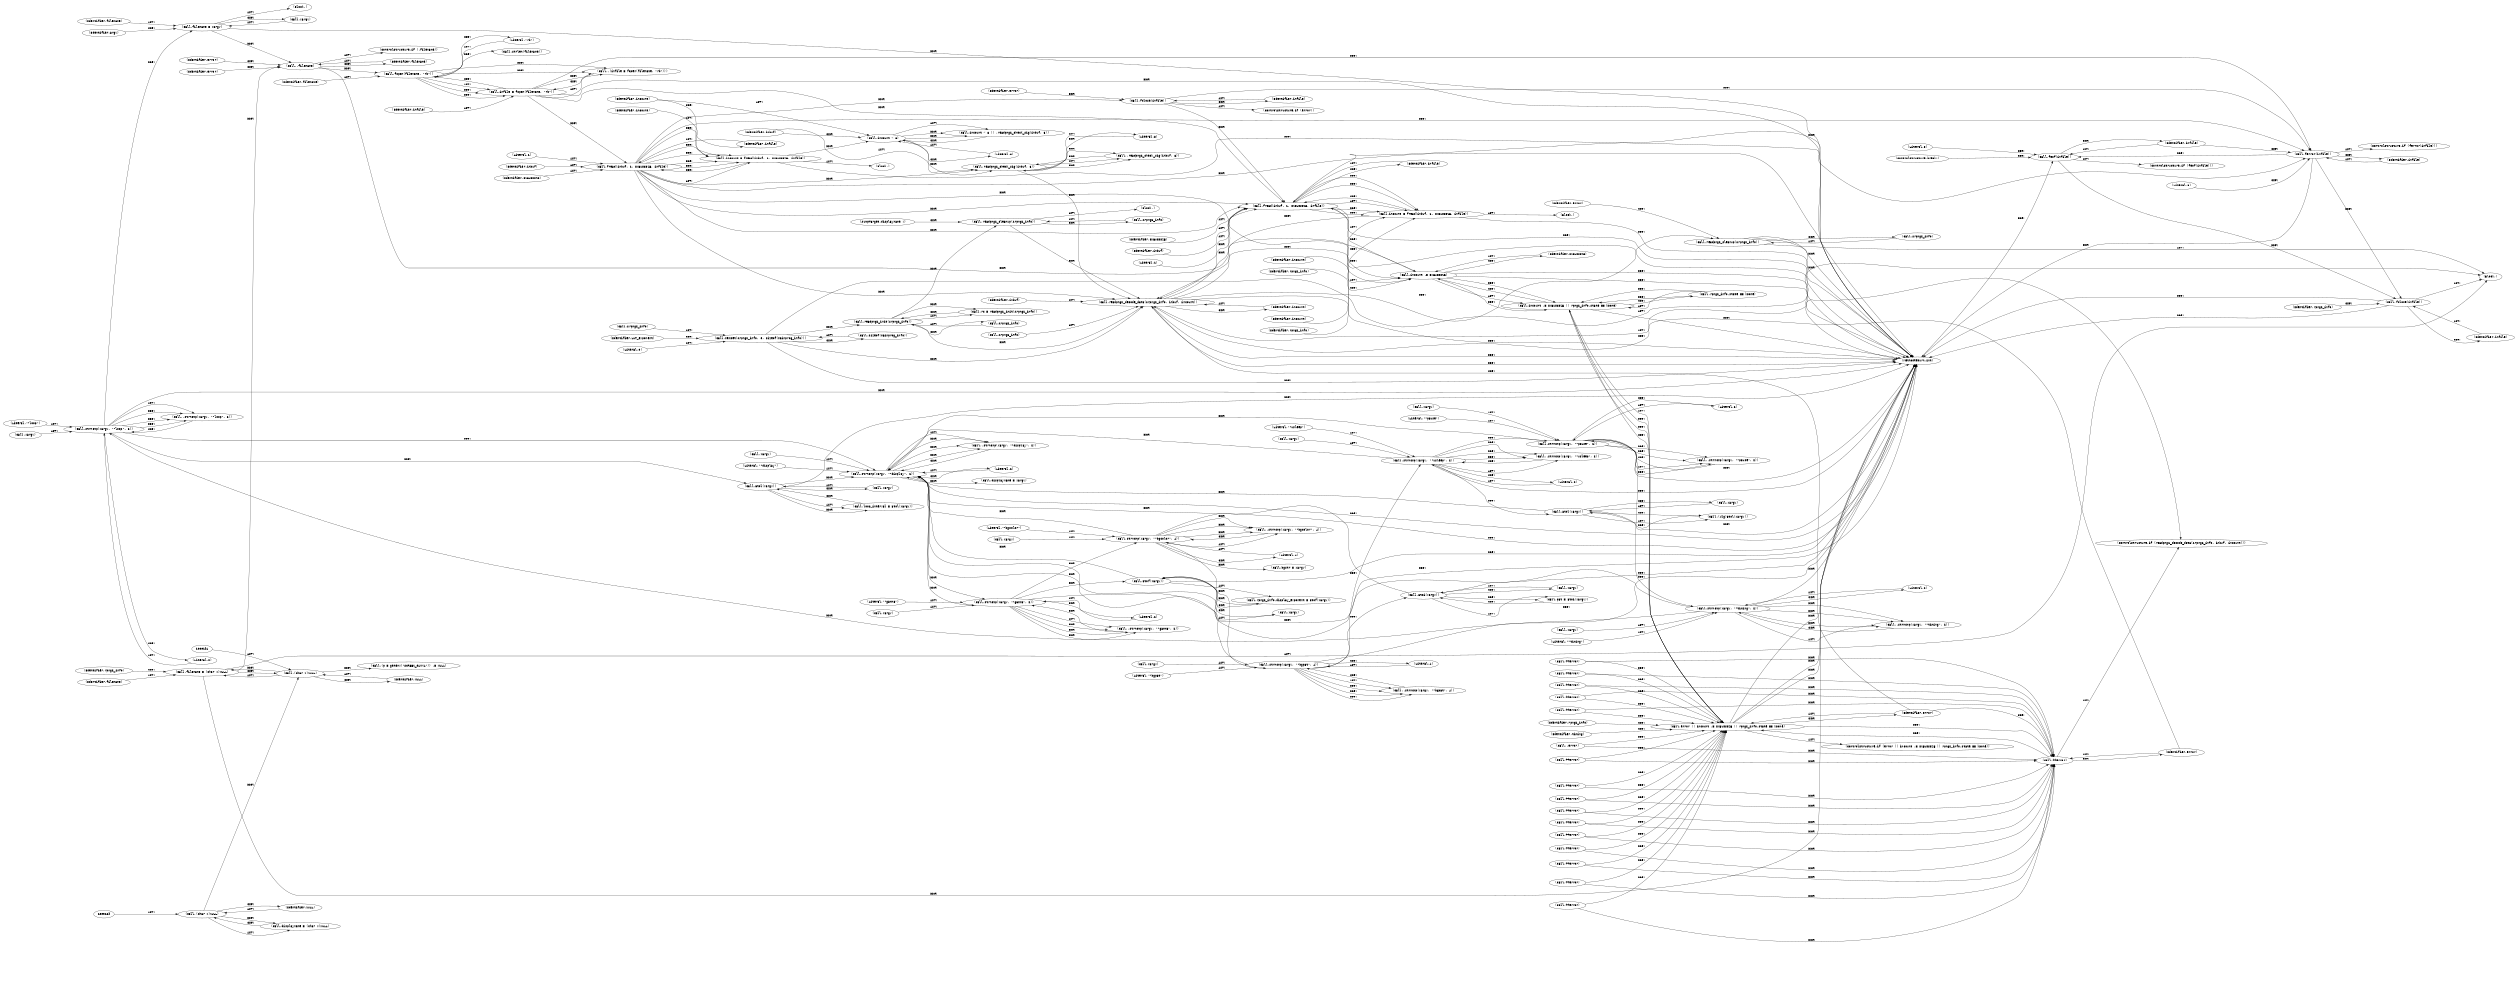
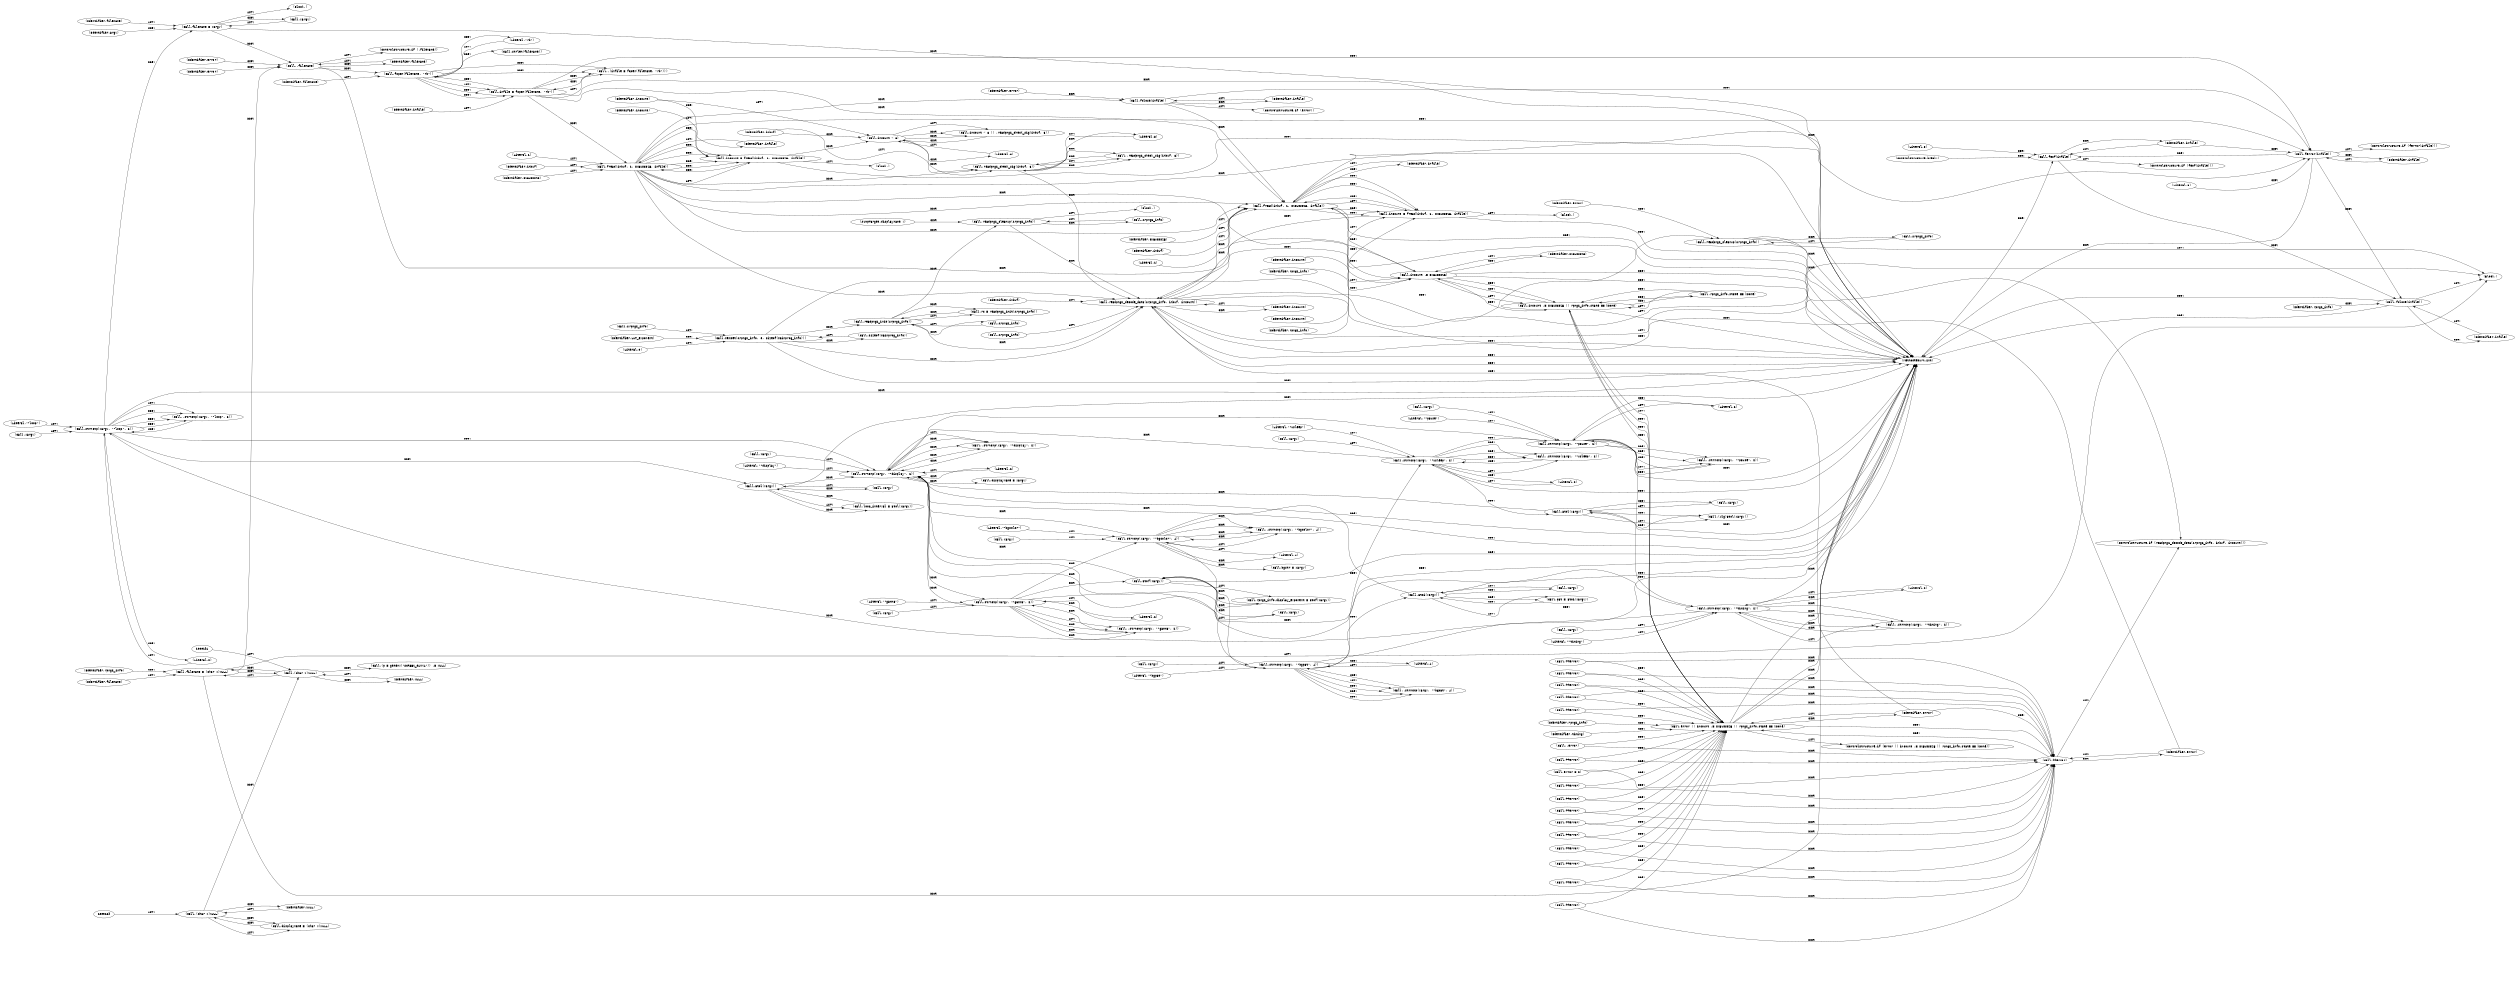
none -> (1568, 773)
